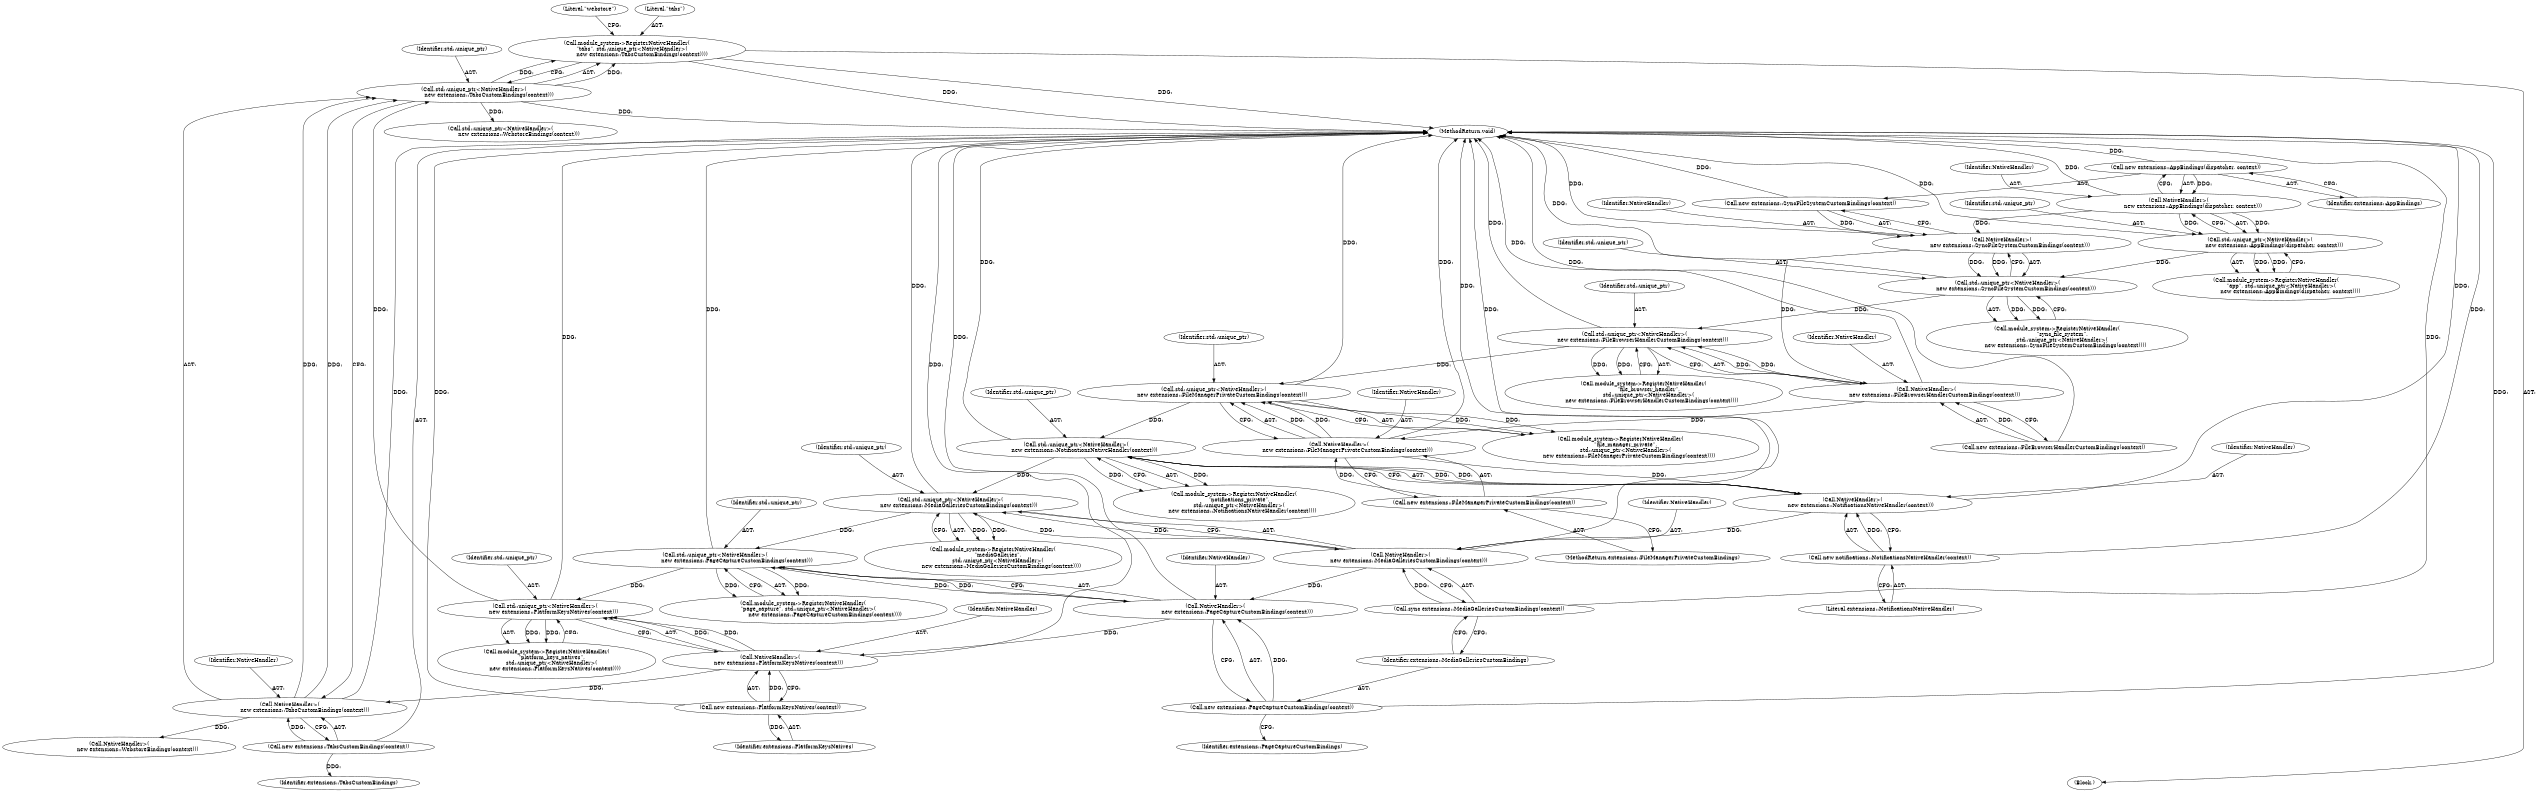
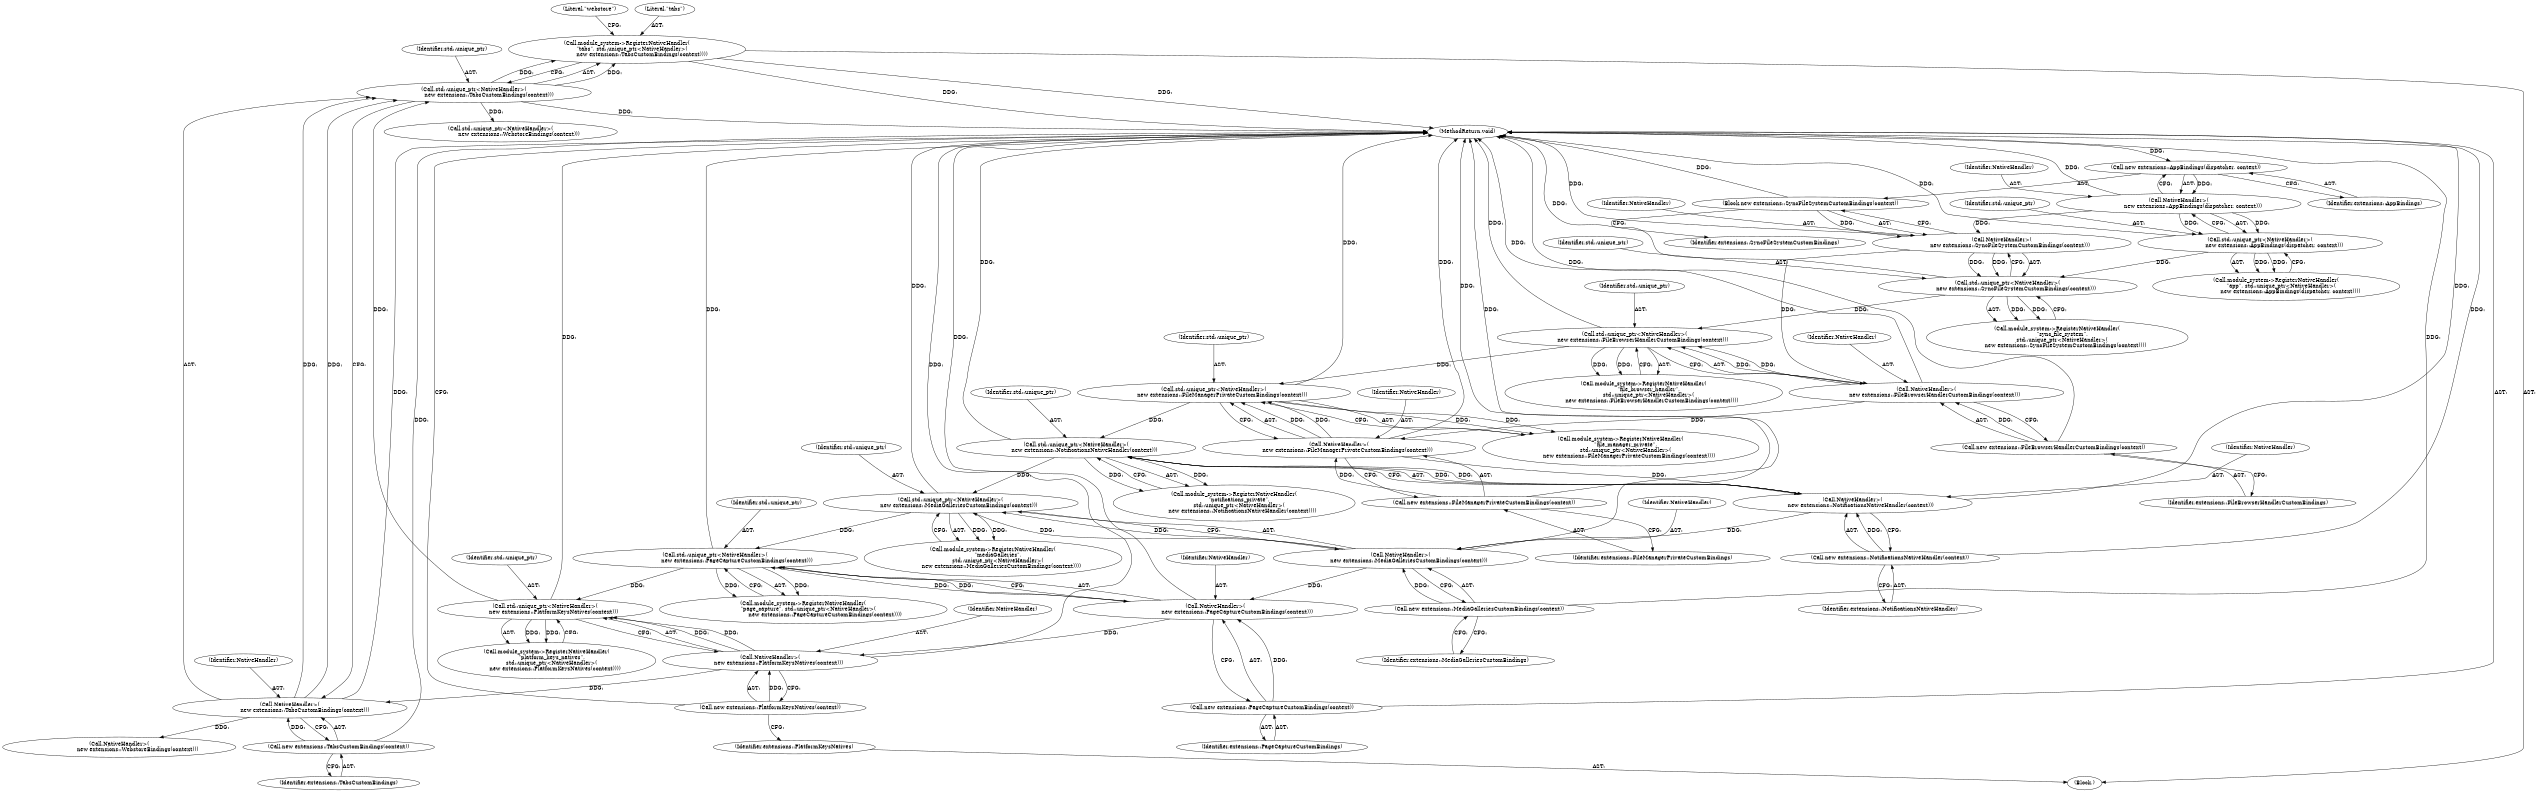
(1914, 141) -> (1838, 137)
(2293, 184) -> (2293, 184)
(2331, 184) -> (2331, 184)
(1811, 204) -> (1811, 204)
none -> (1765, 243)
(443, 393) -> (443, 393)
(2502, 393) -> (2502, 393)
(422, 420) -> (422, 420)
none -> (2248, 503)
(1653, 558) -> (1653, 558)
(1890, 558) -> (1890, 558)
(1479, 609) -> (1479, 609)
(1890, 609) -> (1890, 609)
(1366, 684) -> (1276, 729)
(778, 728) -> (778, 728)
(788, 728) -> (1467, 766)
(1268, 728) -> (1268, 728)
(335, 767) -> (335, 767)
none -> (343, 767)
